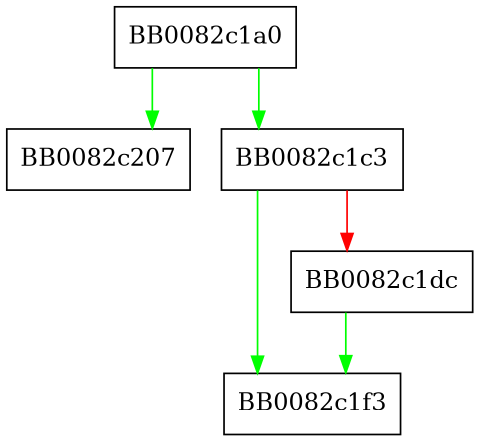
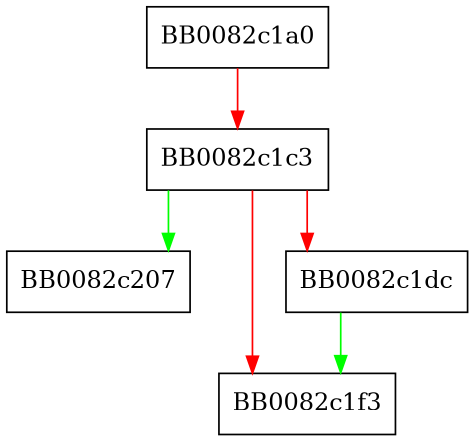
(152, 90) -> (168, 212)
(259, 90) -> (238, 90)
(258, 273) -> (252, 273)
